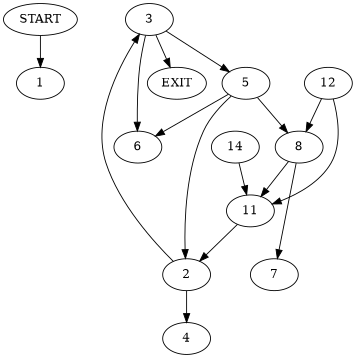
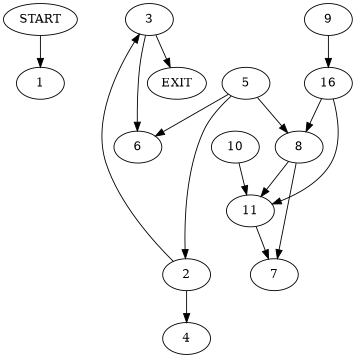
none -> (328, 19)
(194, 49) -> none
(328, 83) -> (328, 83)
(235, 147) -> (235, 147)
(222, 240) -> (261, 238)
